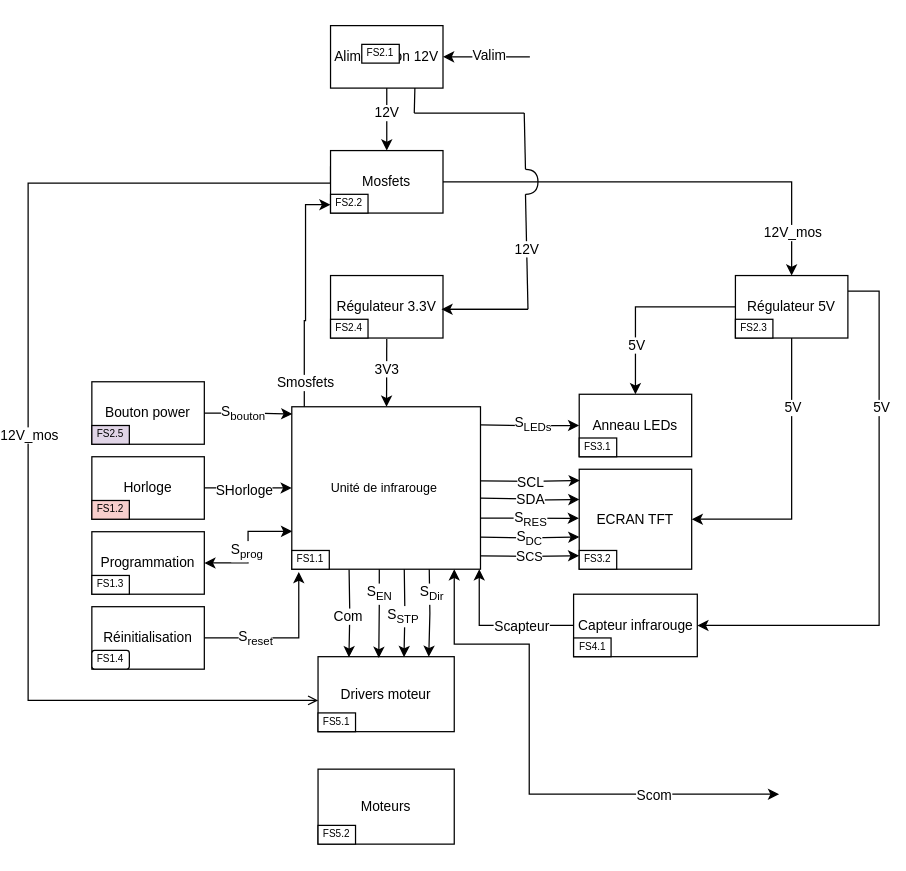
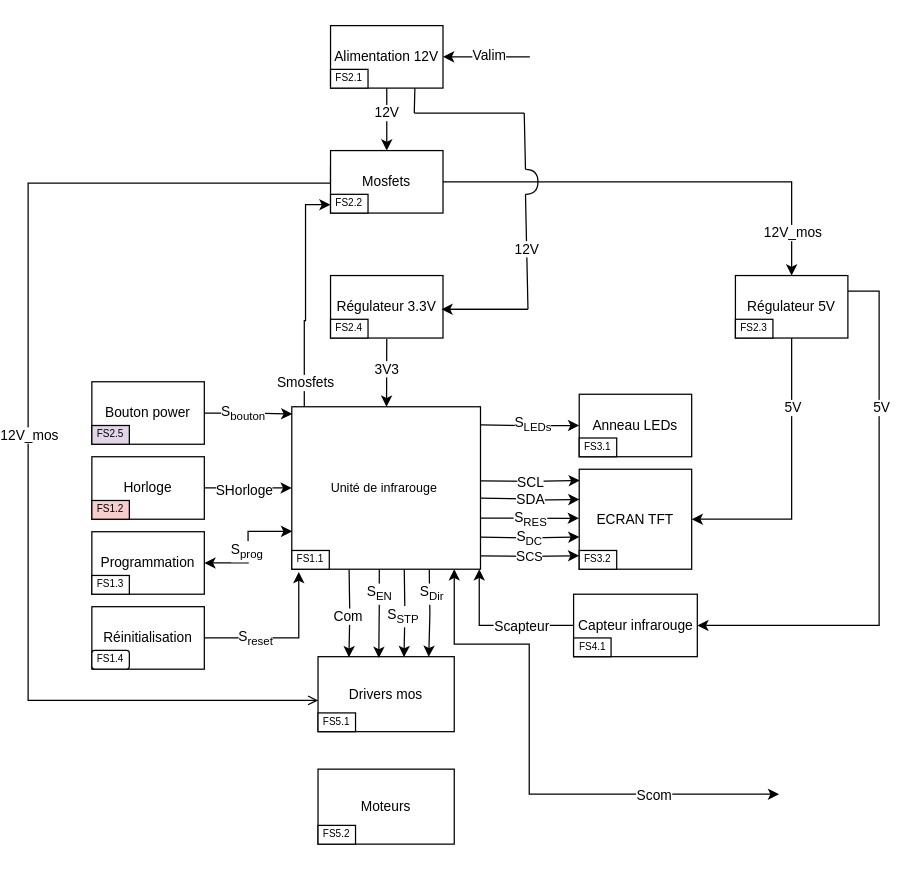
(381, 54) -> (349, 79)
(647, 307) -> none
(386, 694) -> (386, 694)
